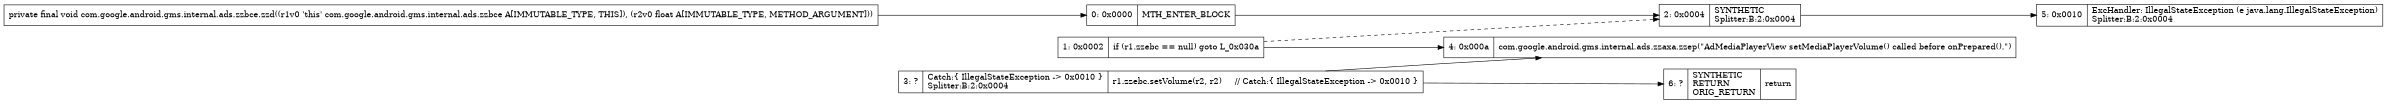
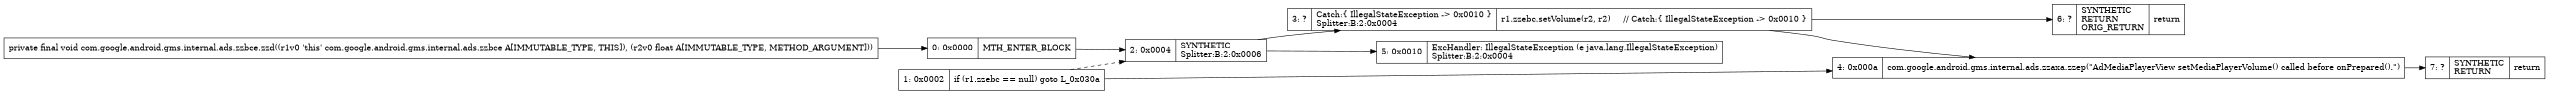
(1755, 19) -> (1221, 55)
none -> (1296, 35)
none -> (2485, 68)
